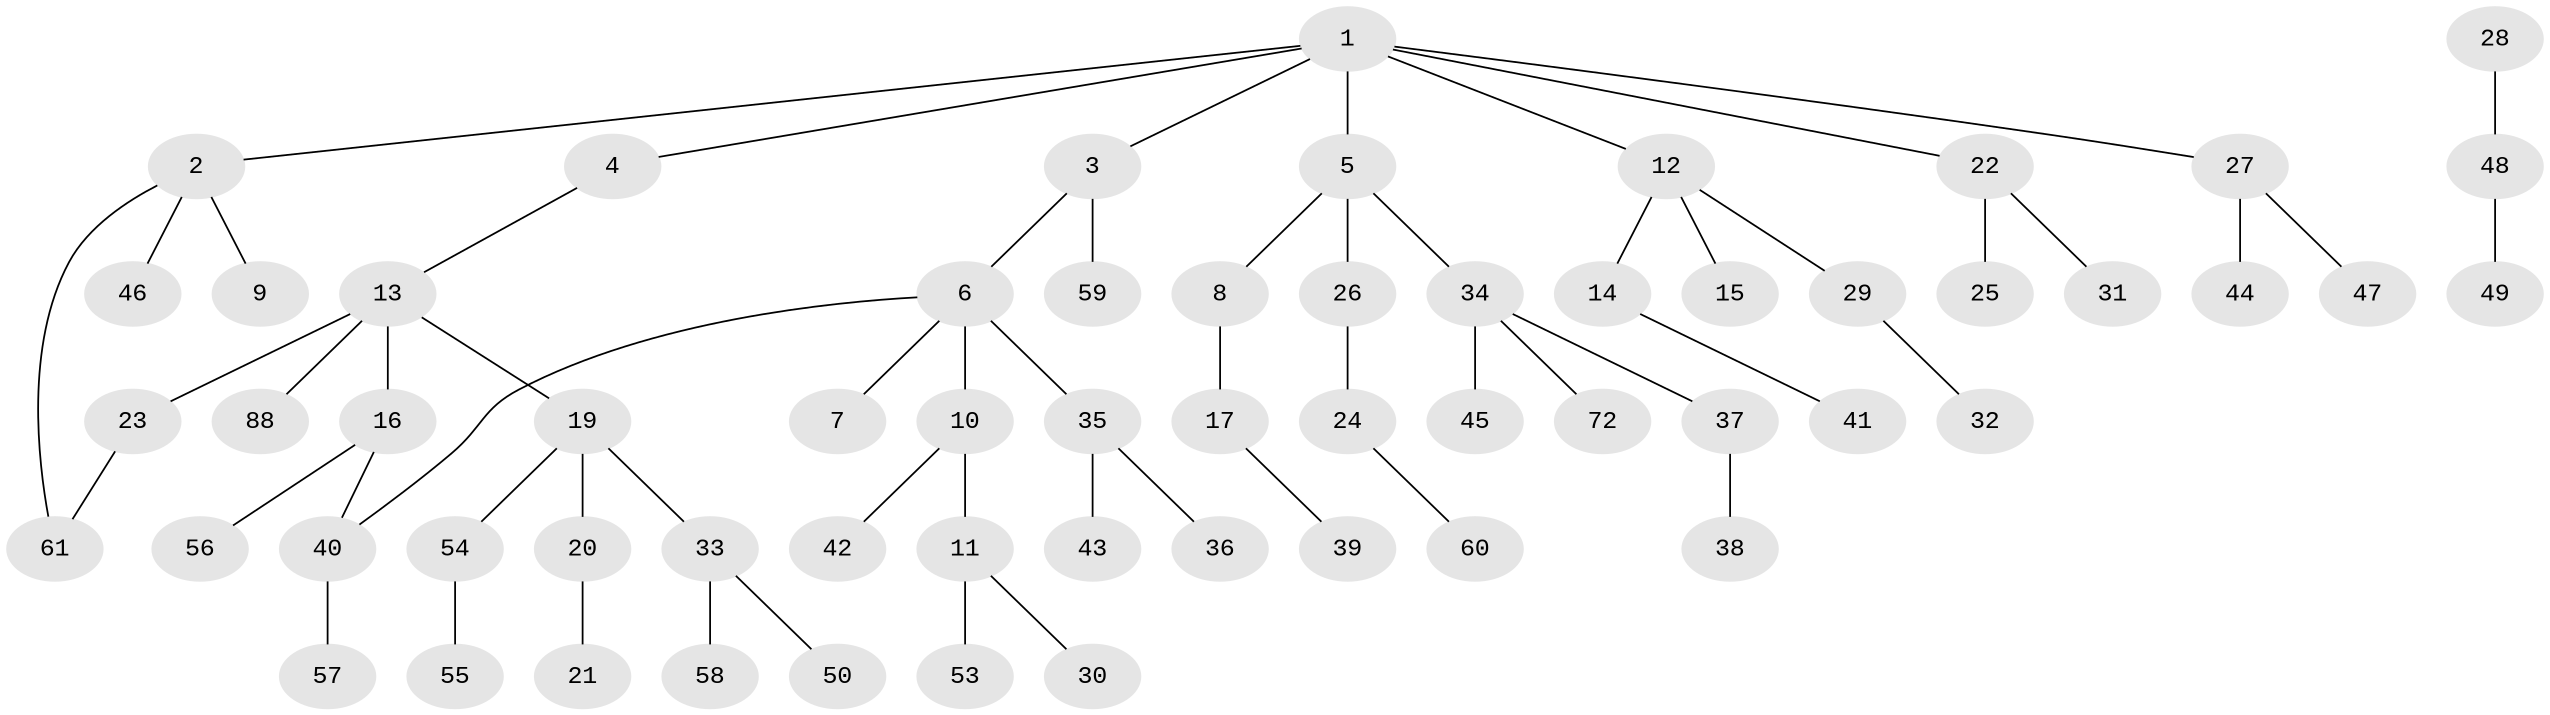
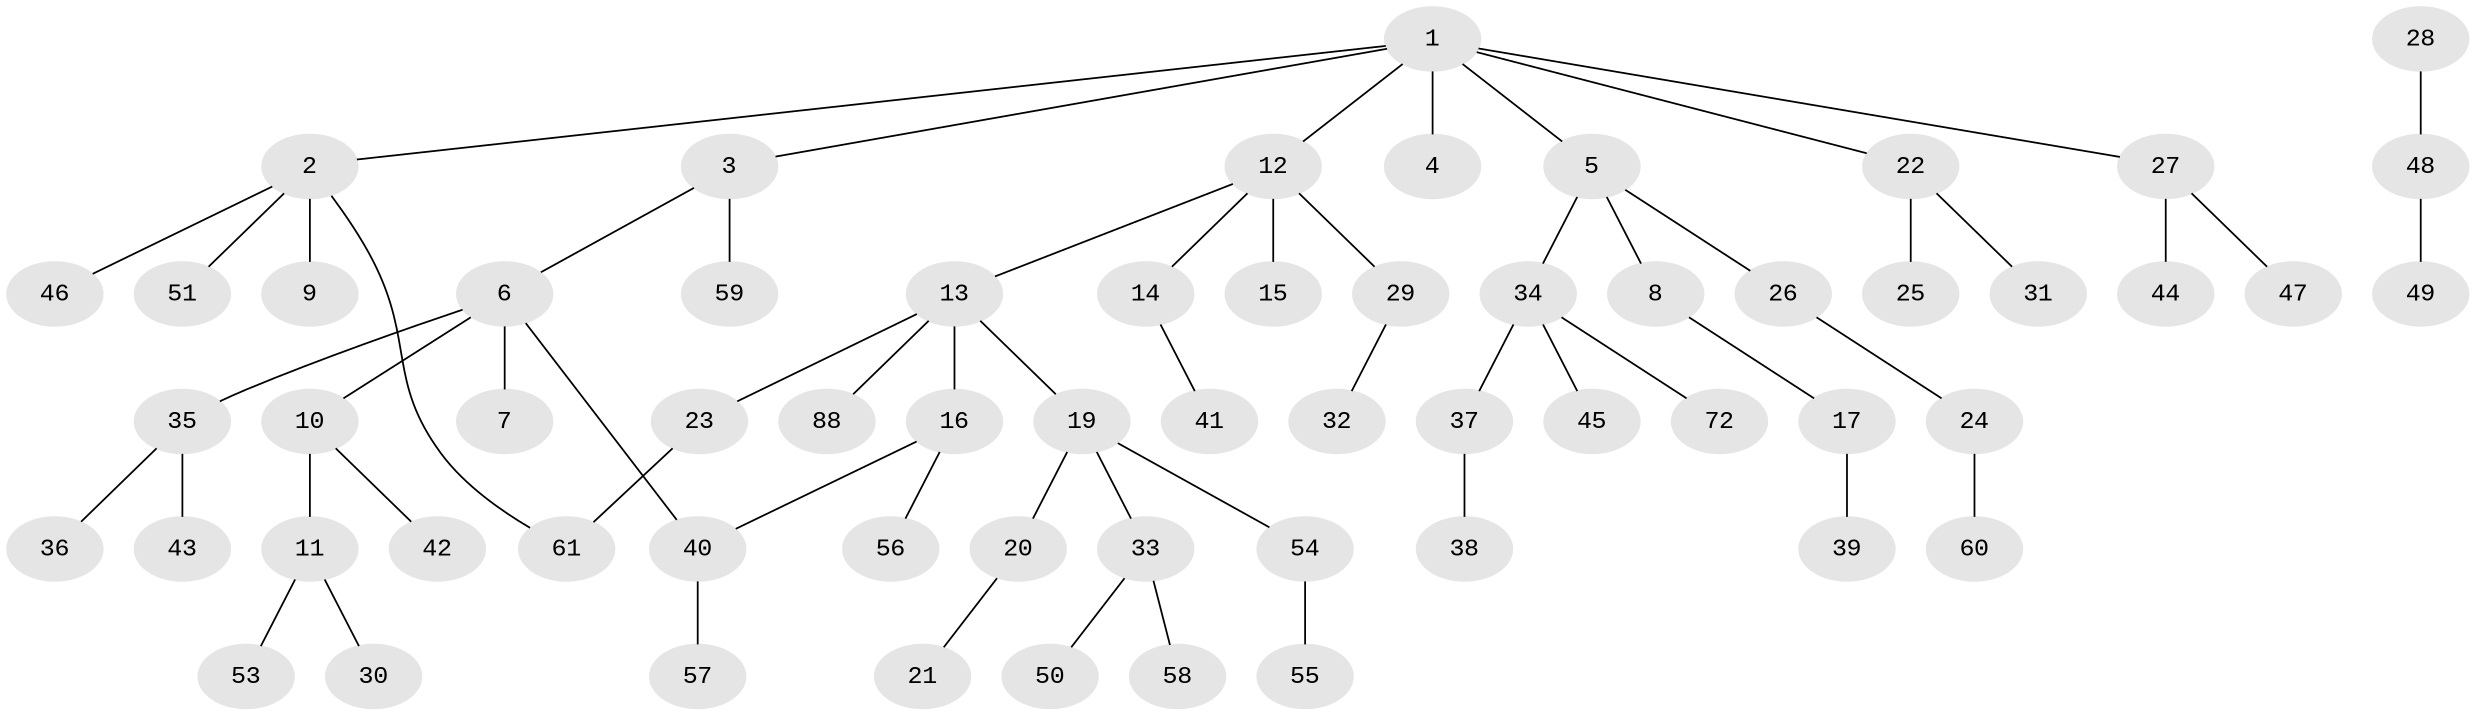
(501, 230) -> (1114, 230)
none -> (182, 294)
